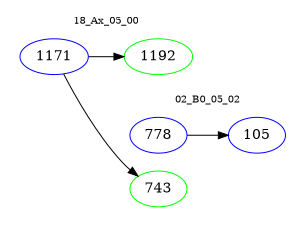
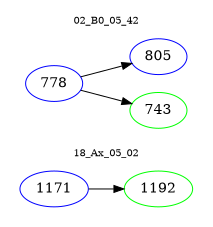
(106, 21) -> (106, 154)
(208, 100) -> (106, 21)
(93, 125) -> (101, 96)
(257, 135) -> (158, 57)
